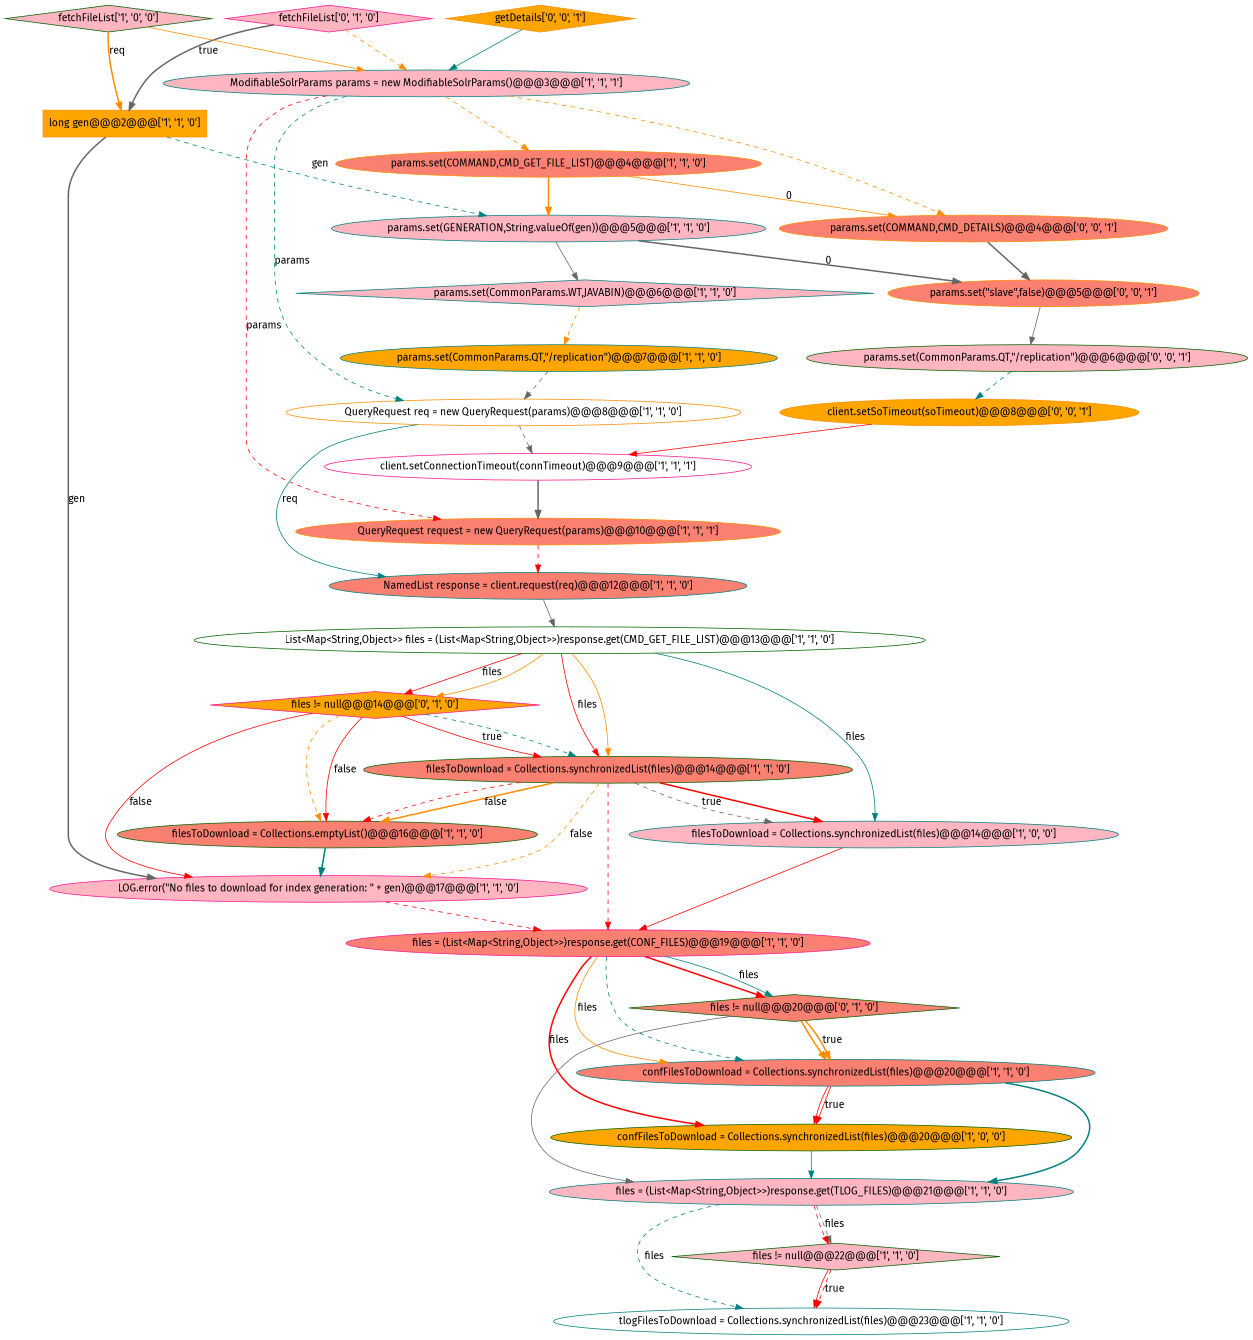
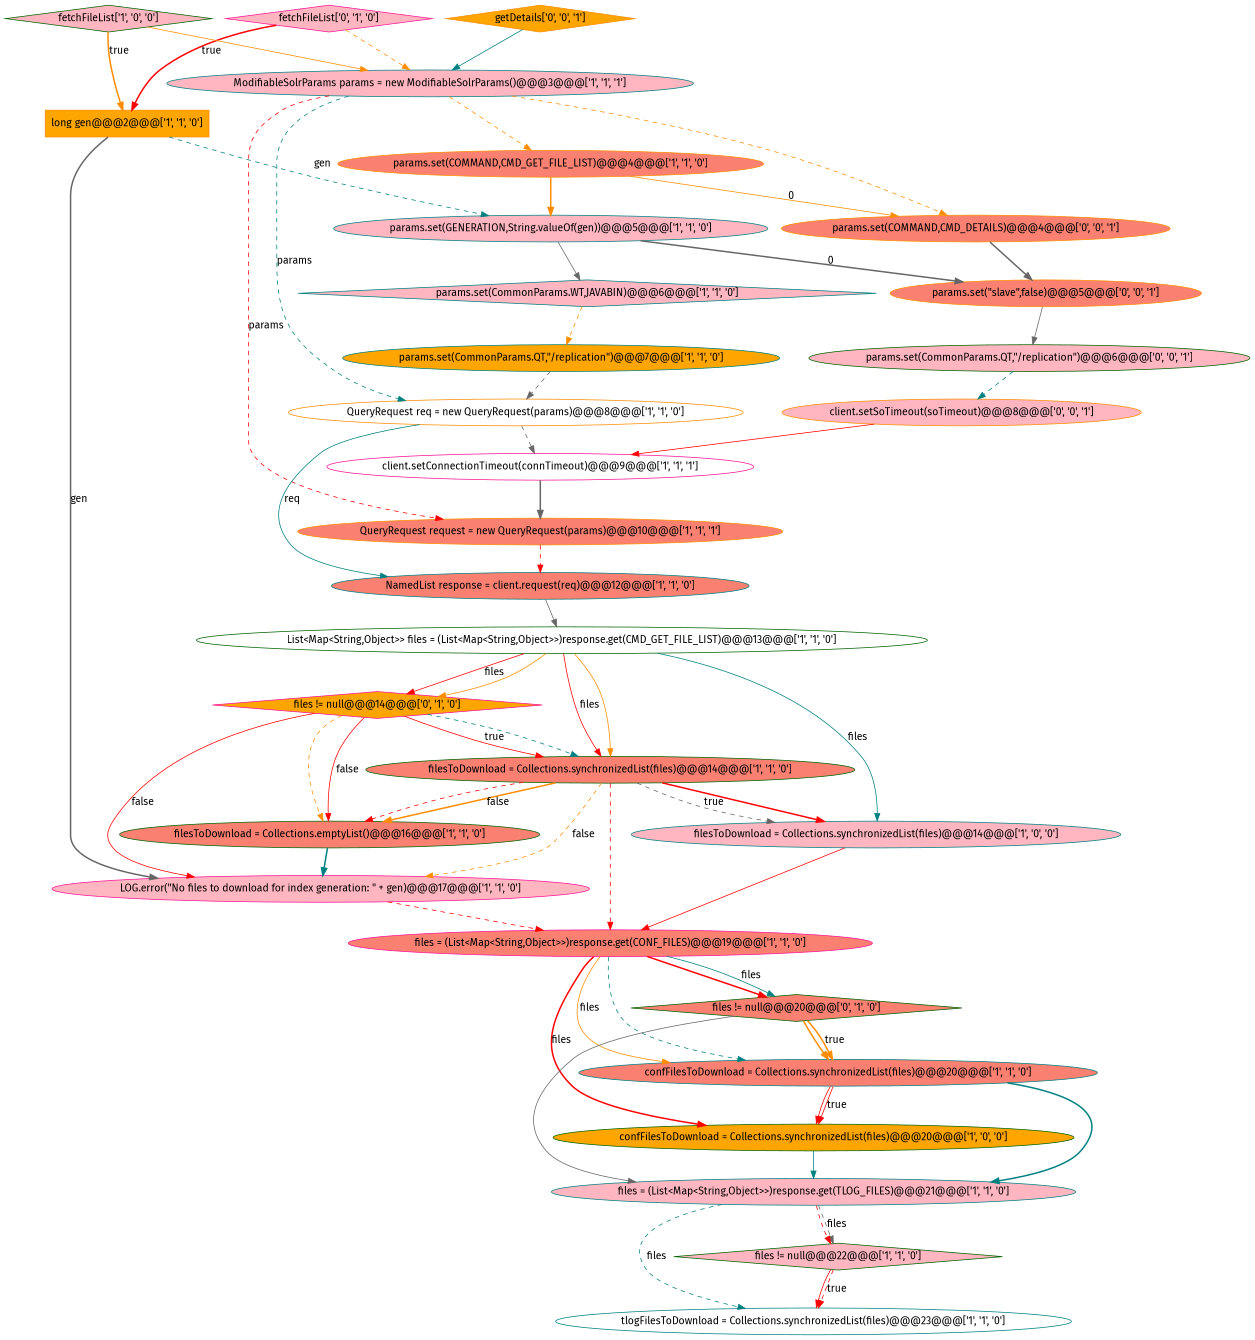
(193, 48) -> (196, 49)
(117, 51) -> (119, 51)
(959, 412) -> (962, 412)
